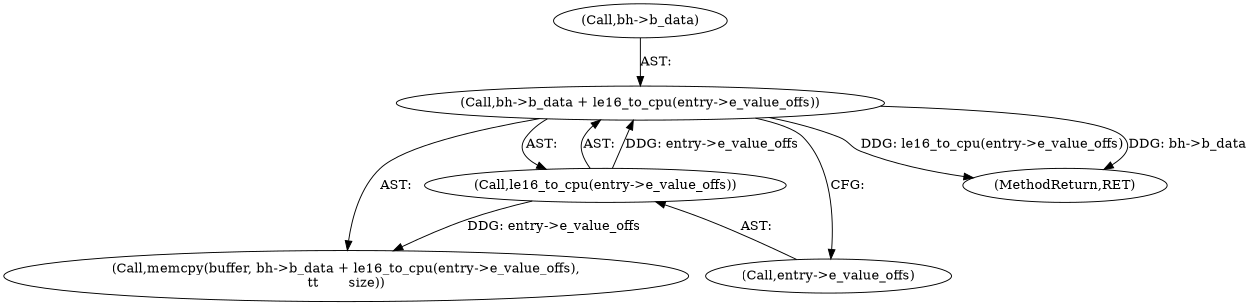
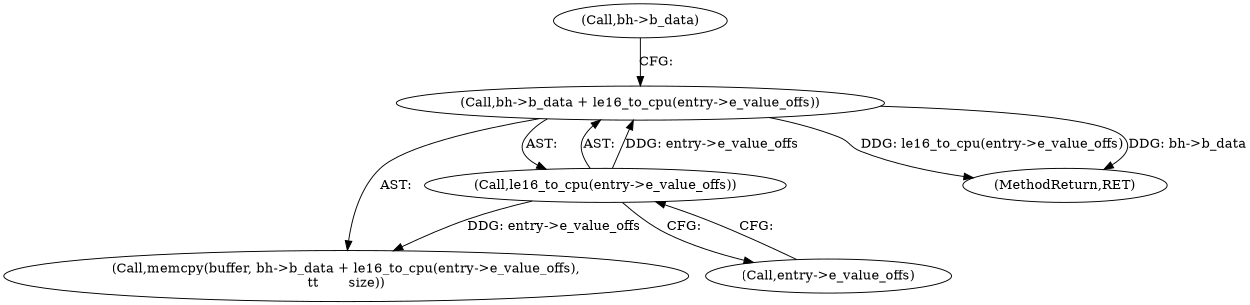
(658, 62) -> (658, 62)
(821, 165) -> (679, 239)
(759, 227) -> (759, 227)
